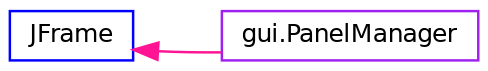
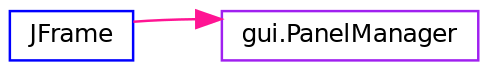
(190, 52) -> (165, 20)
